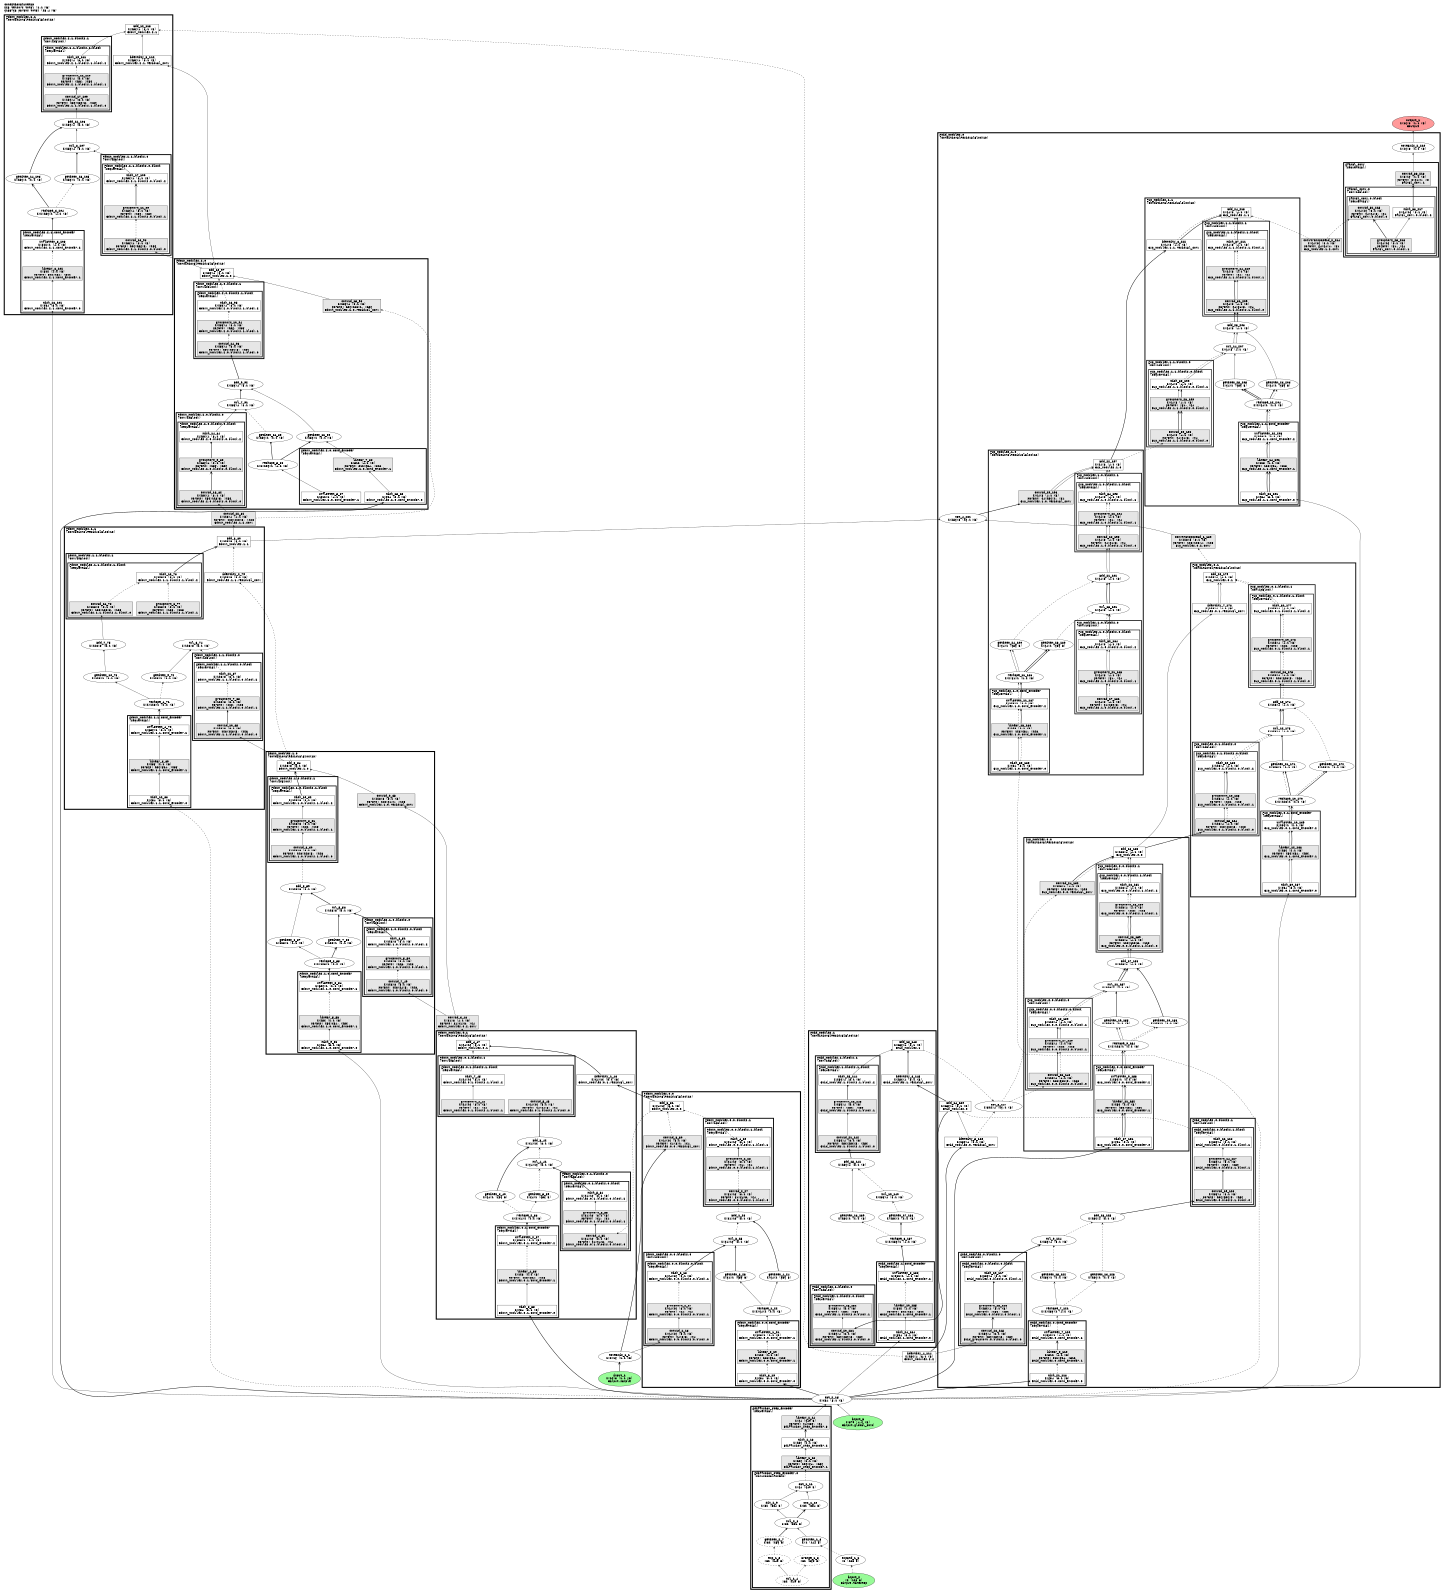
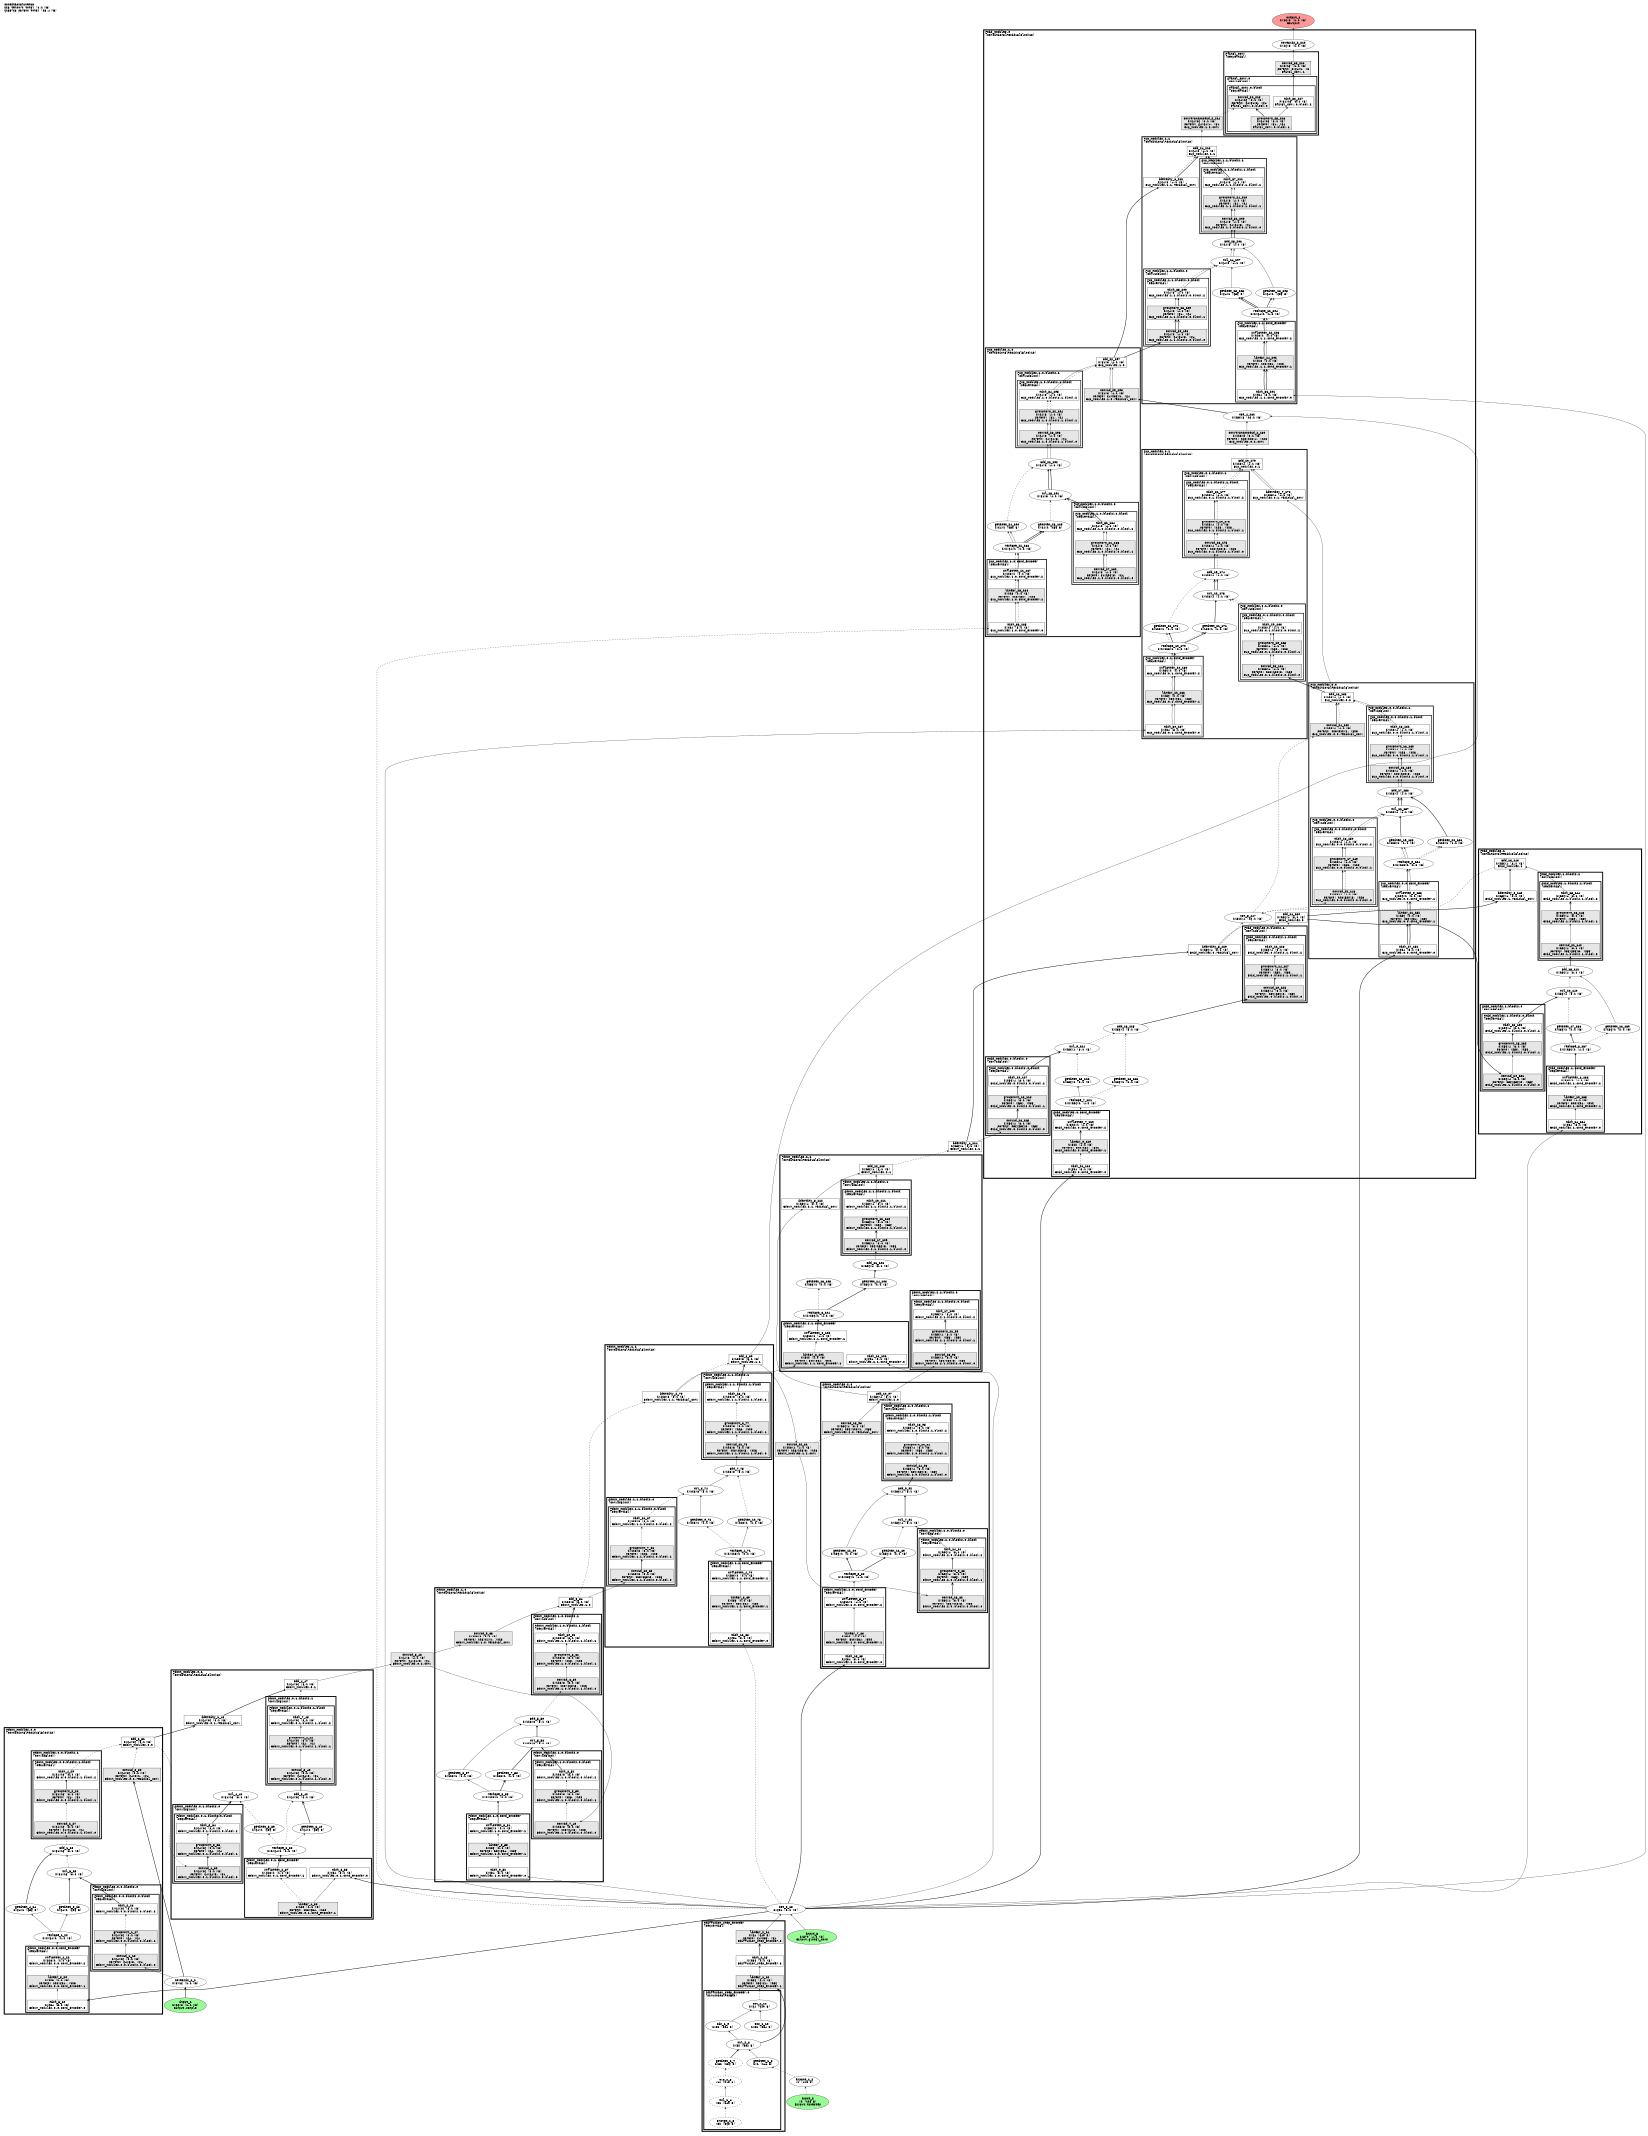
(77, 148) -> none
(1413, 212) -> (1293, 102)
(1281, 226) -> (1202, 139)
(52, 291) -> (732, 1372)
(1126, 350) -> (1126, 267)
(805, 437) -> (920, 1158)
(340, 450) -> (854, 1620)
(1141, 452) -> (1143, 350)
(123, 591) -> (737, 1440)
(105, 662) -> (743, 1497)
none -> (1513, 1028)
(848, 1093) -> (1570, 907)
(540, 1154) -> (287, 1823)
(573, 1178) -> (222, 1812)
(527, 1295) -> (324, 1891)
(993, 1340) -> (1018, 1130)
none -> (718, 1481)
(808, 1496) -> (761, 2016)
(801, 1514) -> (784, 2026)
(801, 1571) -> (725, 2113)
none -> (301, 1759)
